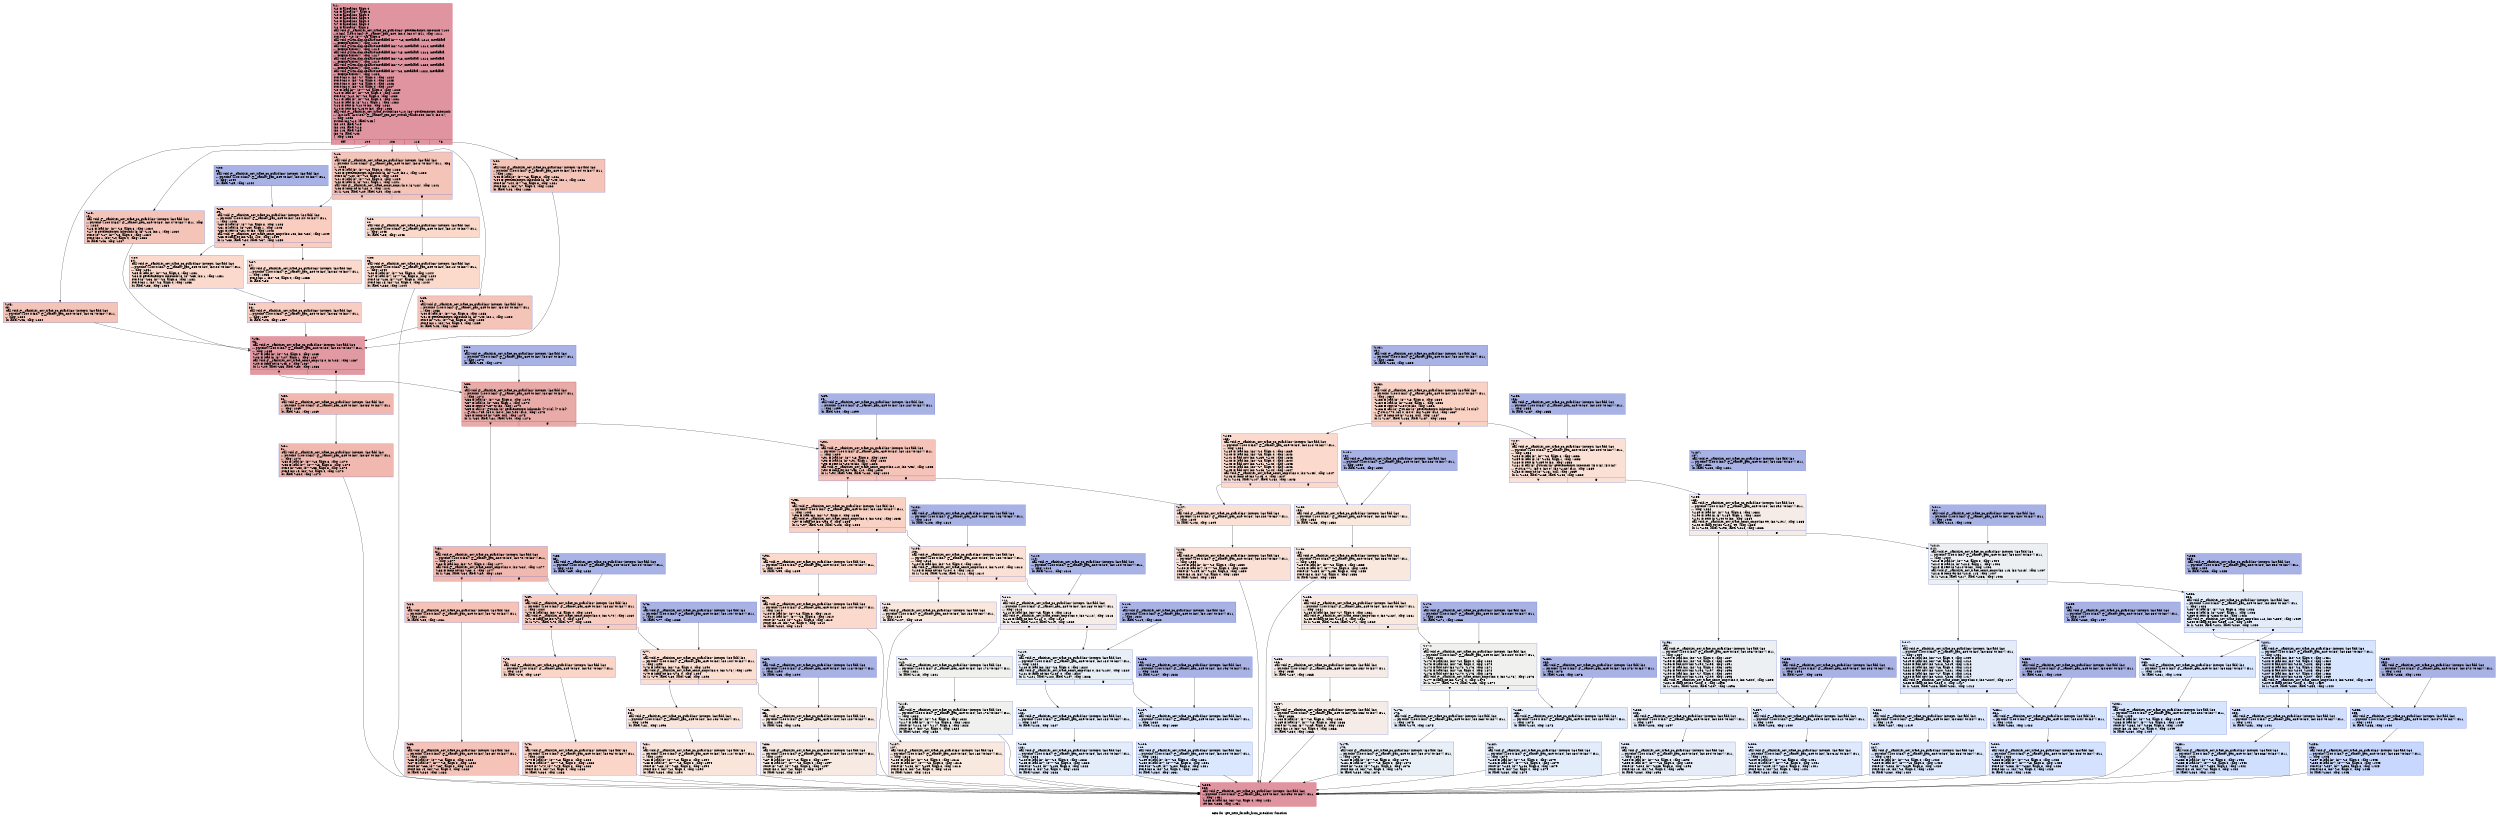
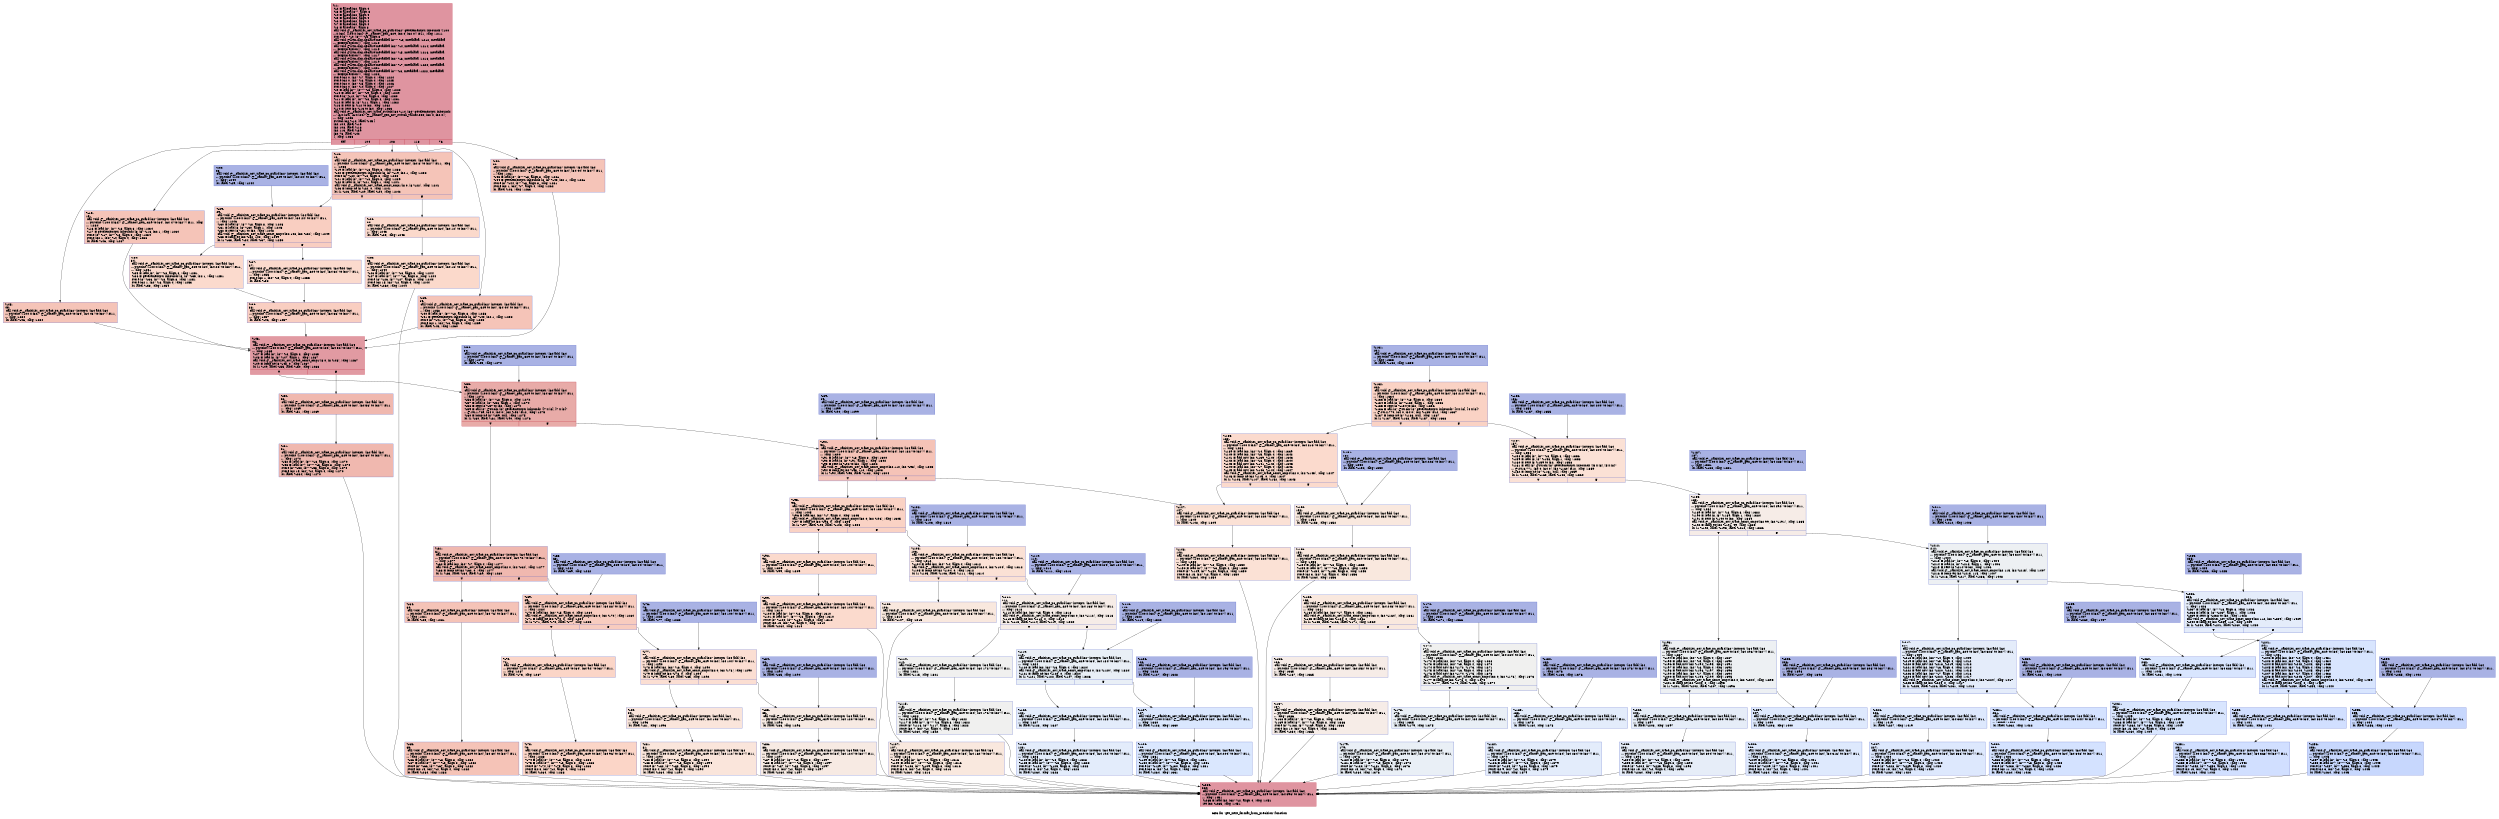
(1404, 722) -> (1404, 722)
(2003, 722) -> (2004, 722)
